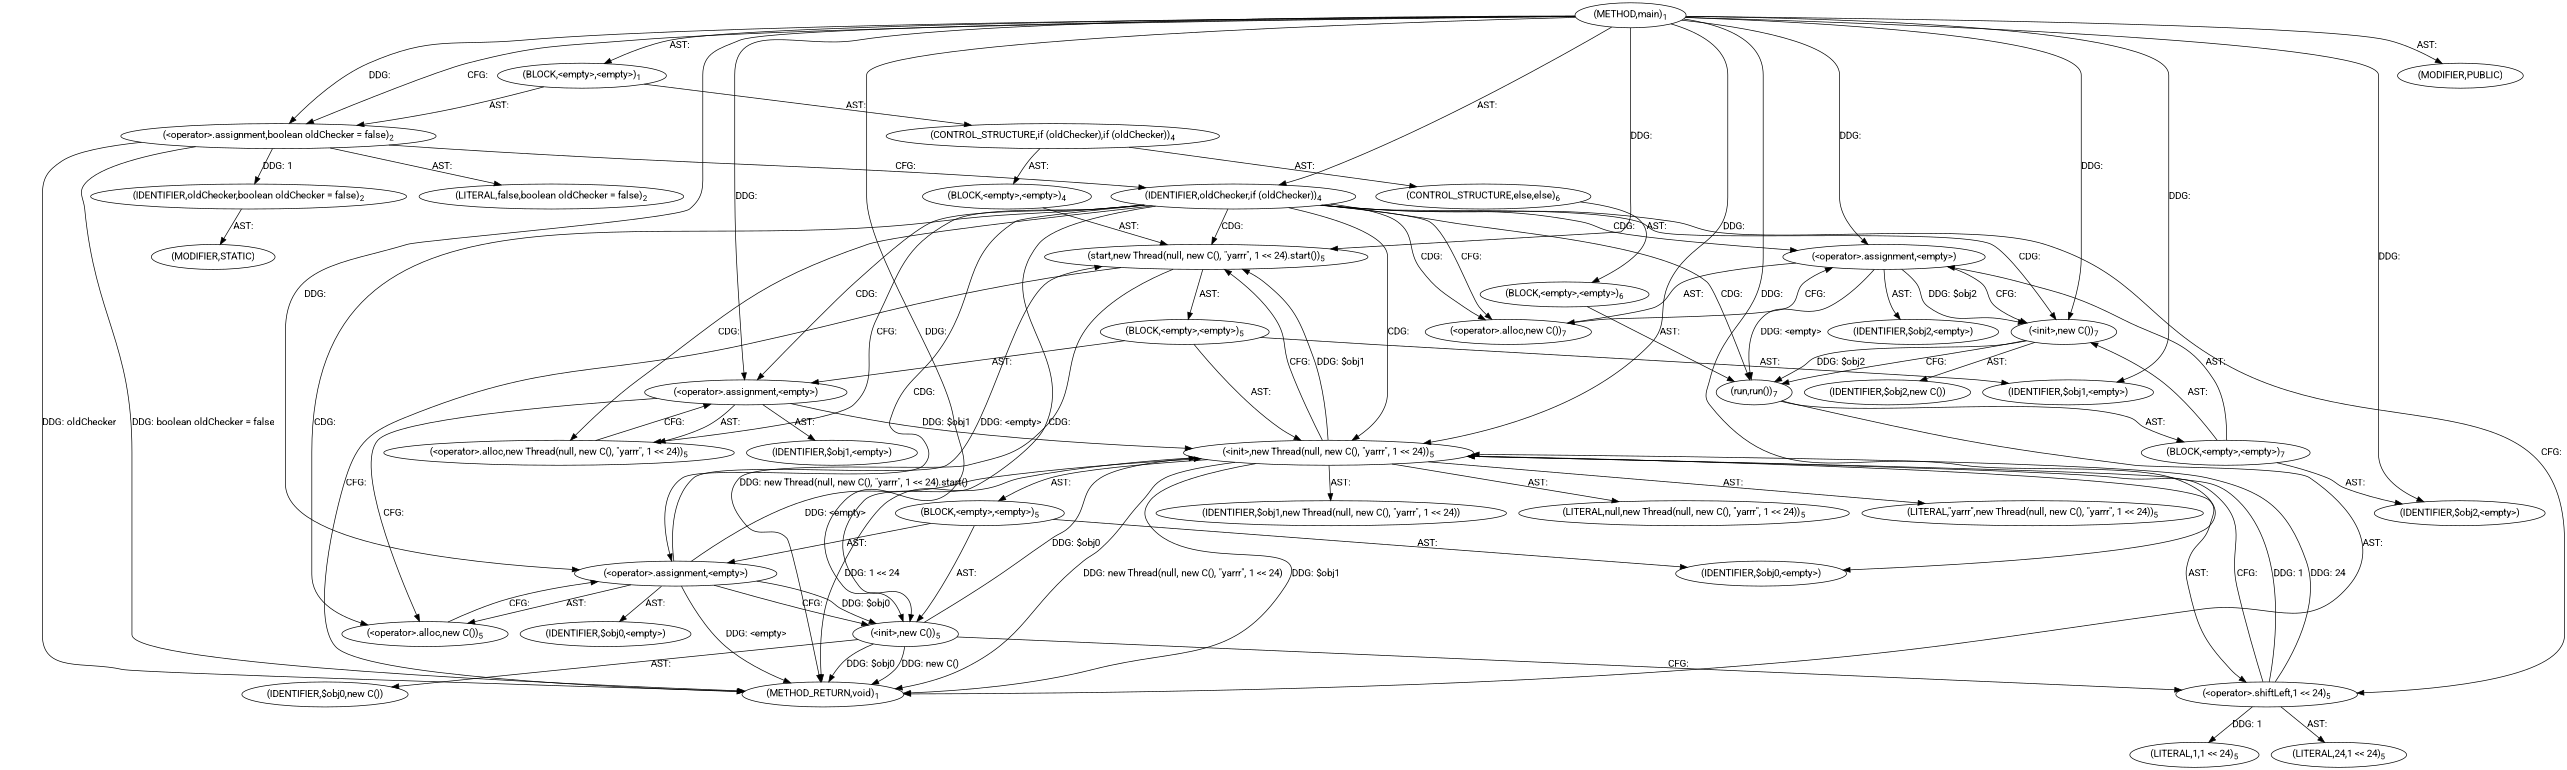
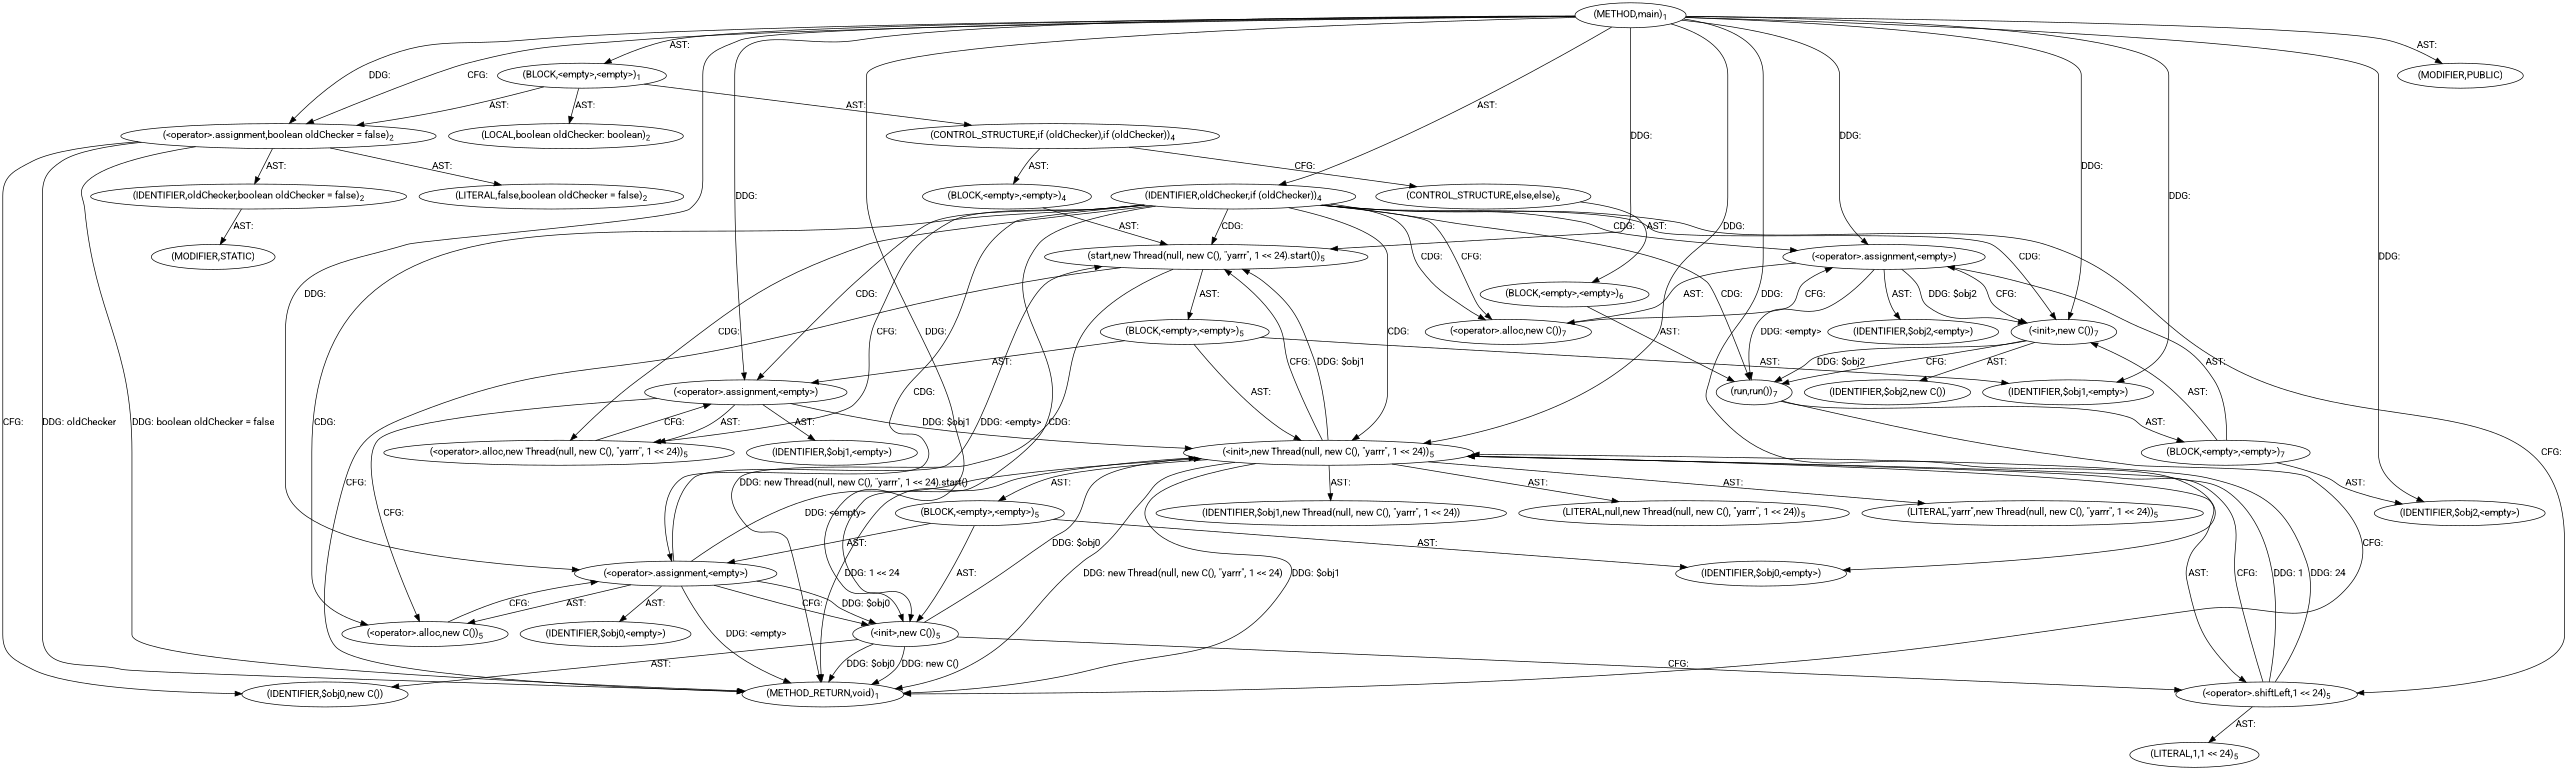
none -> (566, 136)
(764, 165) -> (3, 464)
(278, 166) -> (278, 166)
(1306, 166) -> (1306, 166)
(2374, 543) -> (2374, 543)
(2247, 725) -> (2247, 725)
(2339, 755) -> none
